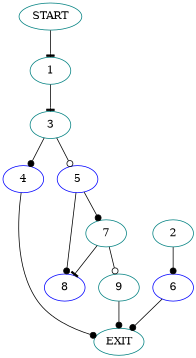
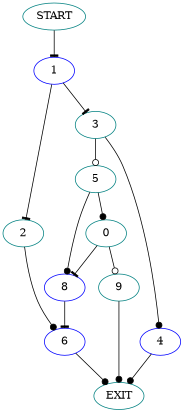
(50, 71) -> (54, 71)
none -> (39, 150)
(78, 179) -> (96, 179)
(106, 233) -> (106, 233)
none -> (65, 313)
